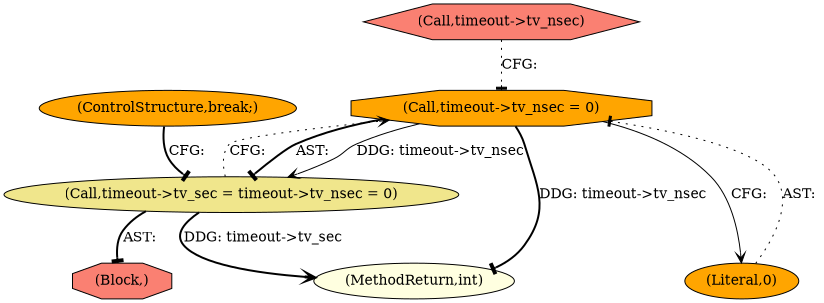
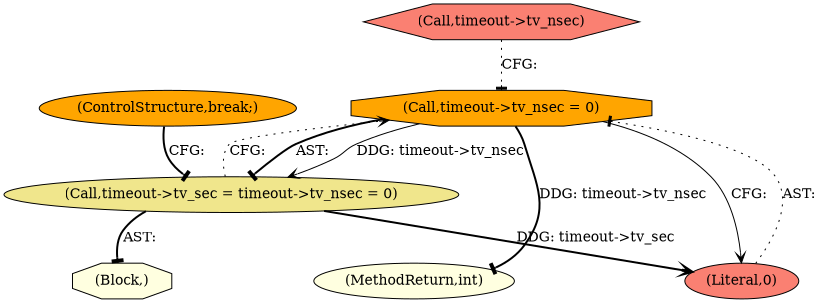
(222, 264) -> (503, 241)
(122, 281) -> (122, 281)
(742, 281) -> (742, 281)
